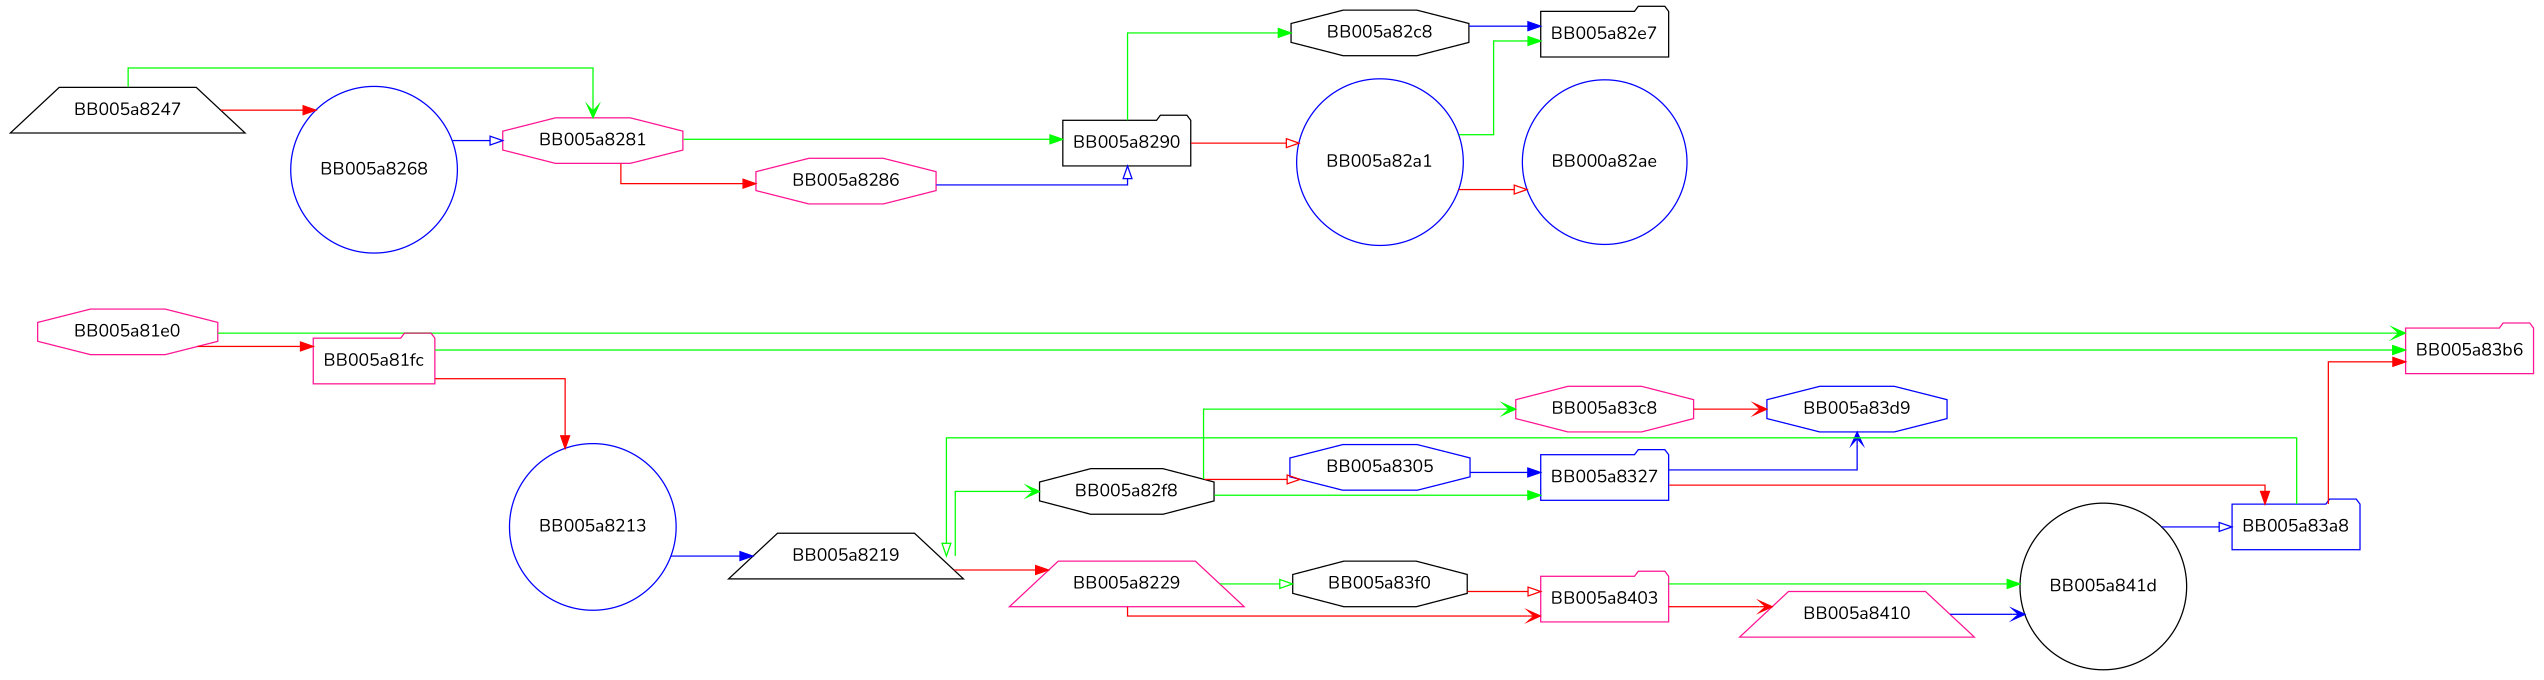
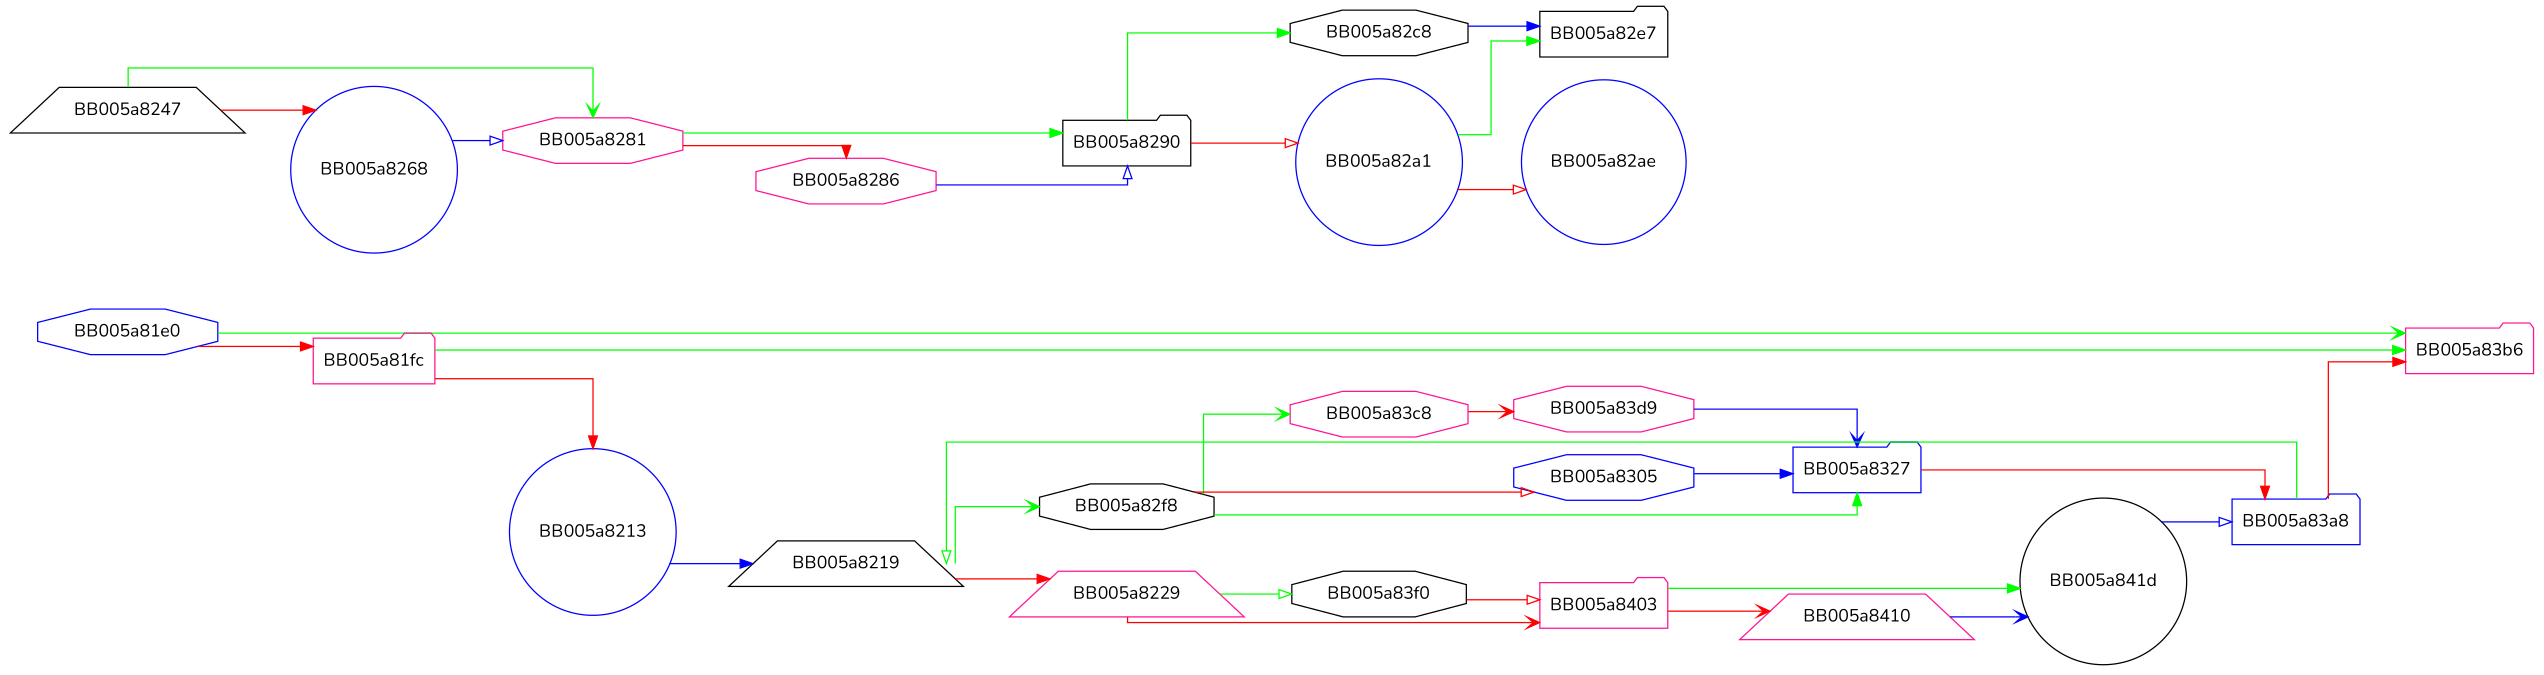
(1605, 162) -> (1604, 162)
(128, 332) -> (128, 332)
(1857, 409) -> (1604, 409)
(1776, 470) -> (1788, 409)
